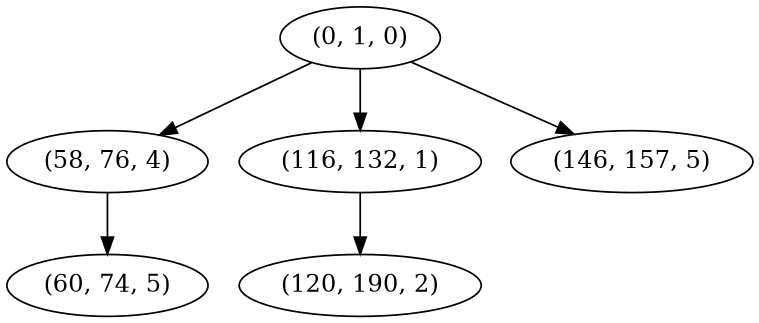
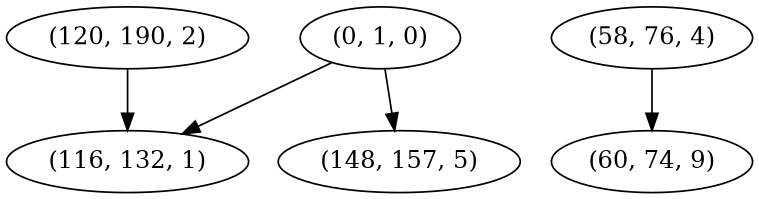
(243, 95) -> none
(632, 162) -> (399, 162)
(360, 215) -> (128, 91)
(107, 285) -> (652, 162)
